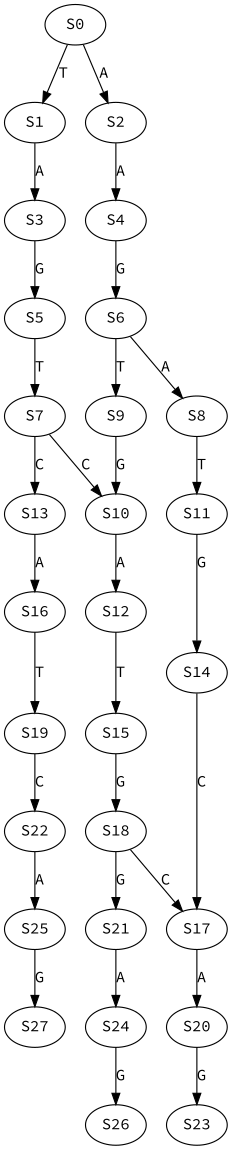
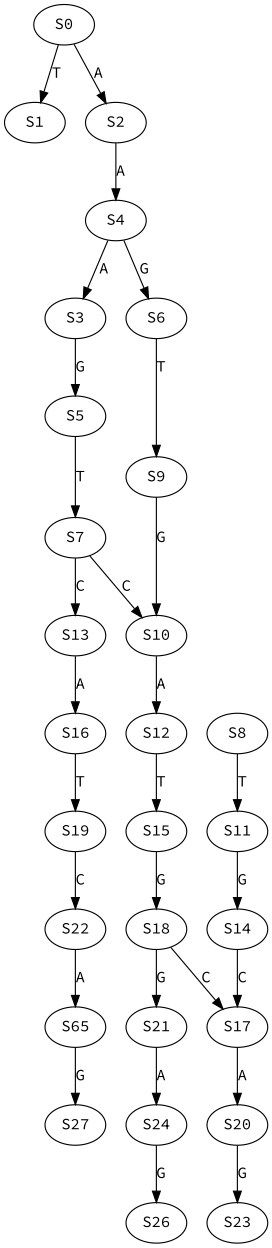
(35, 166) -> (98, 264)
(153, 363) -> none
(35, 929) -> (75, 1027)
